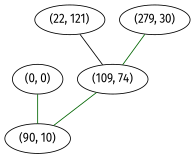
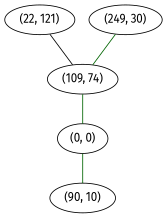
(155, 20) -> (126, 20)
(75, 109) -> (83, 109)
